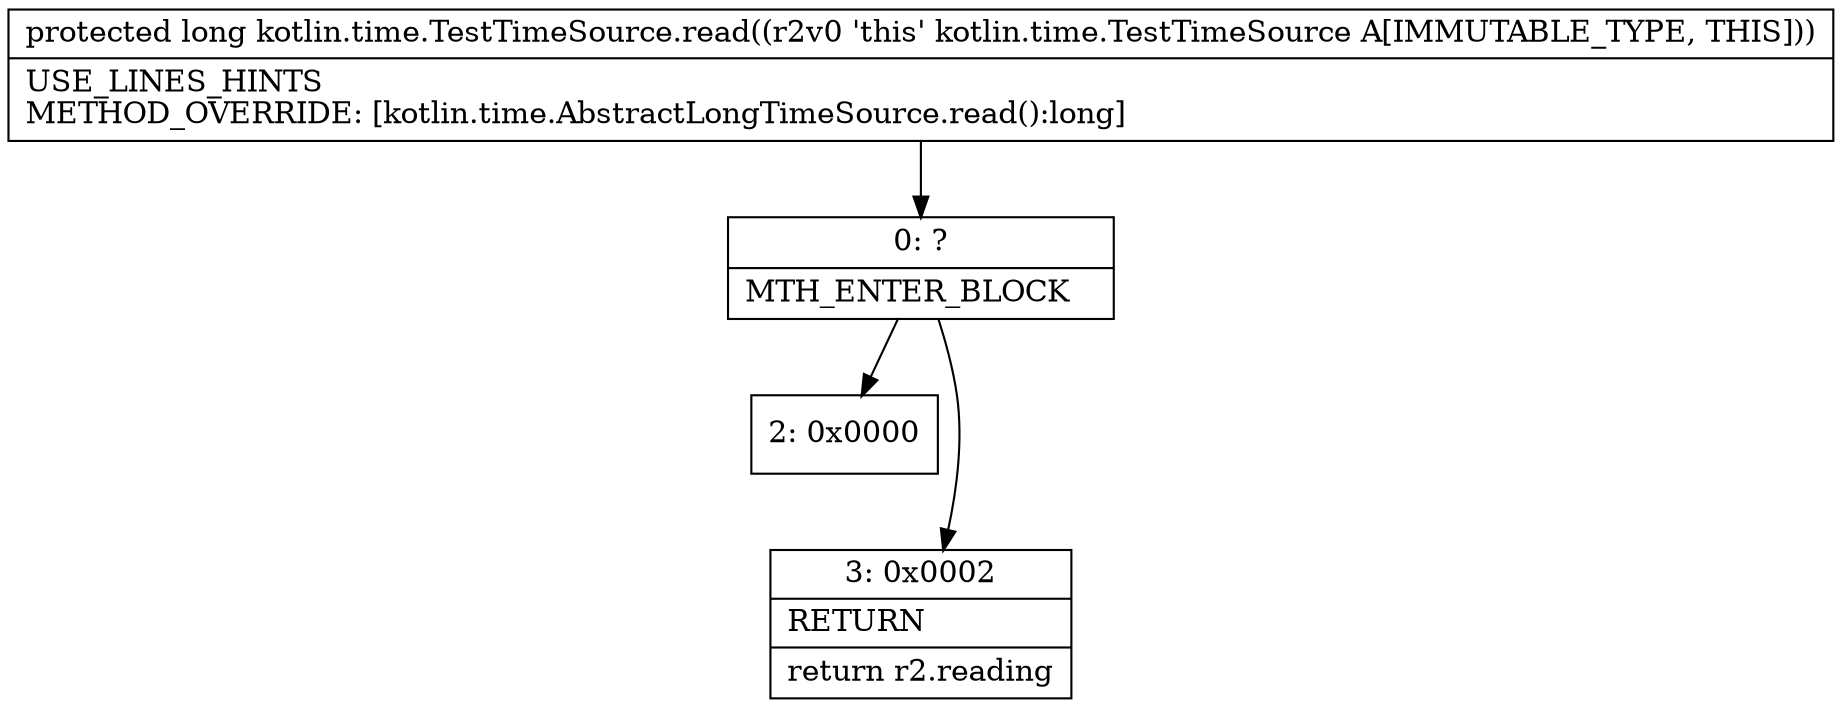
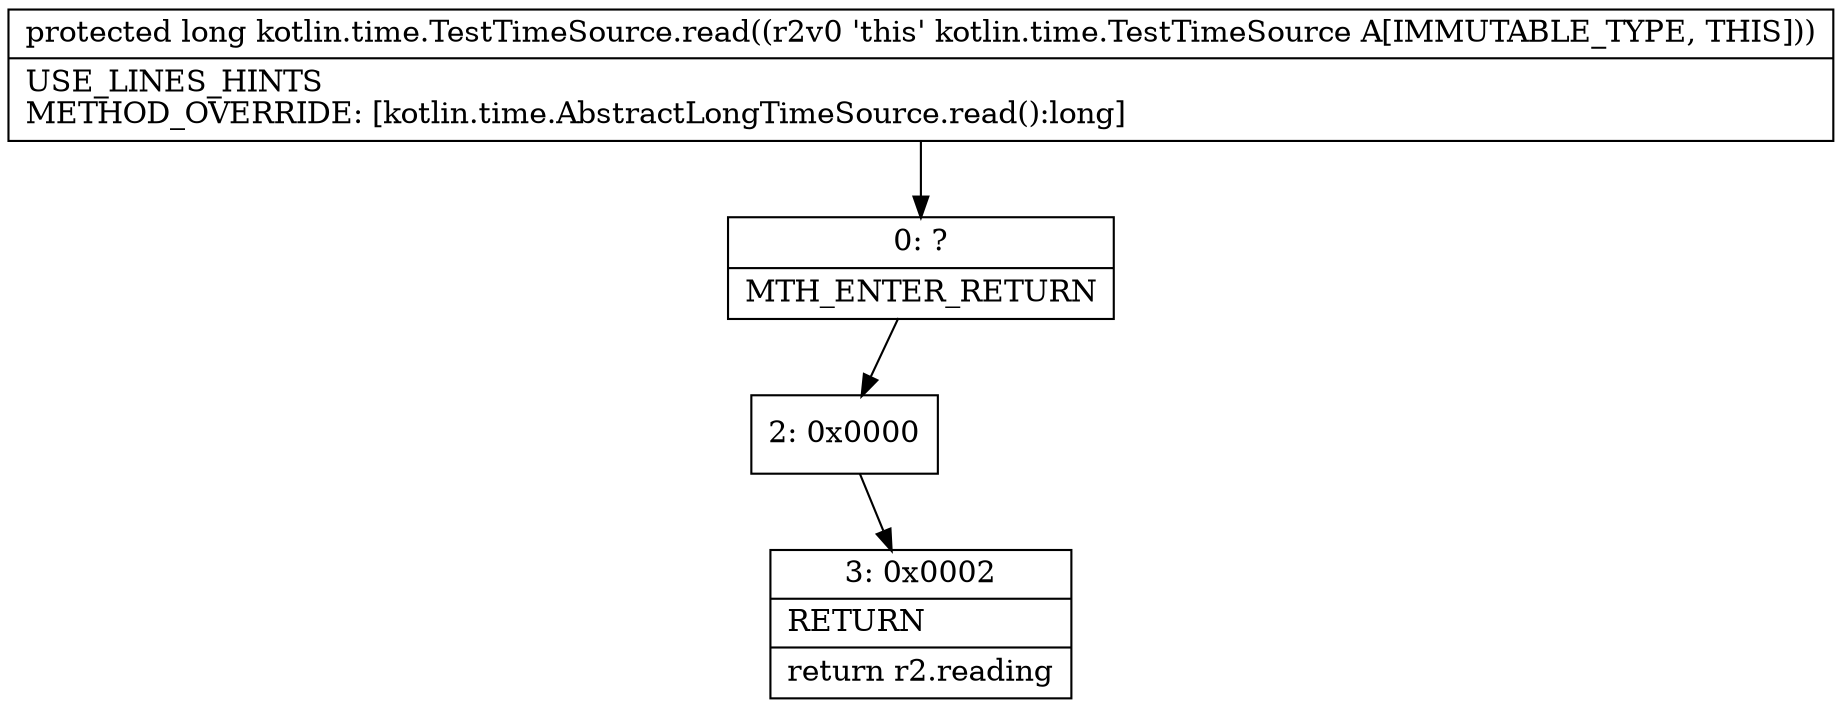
(908, 292) -> (921, 292)
(959, 423) -> (872, 502)
